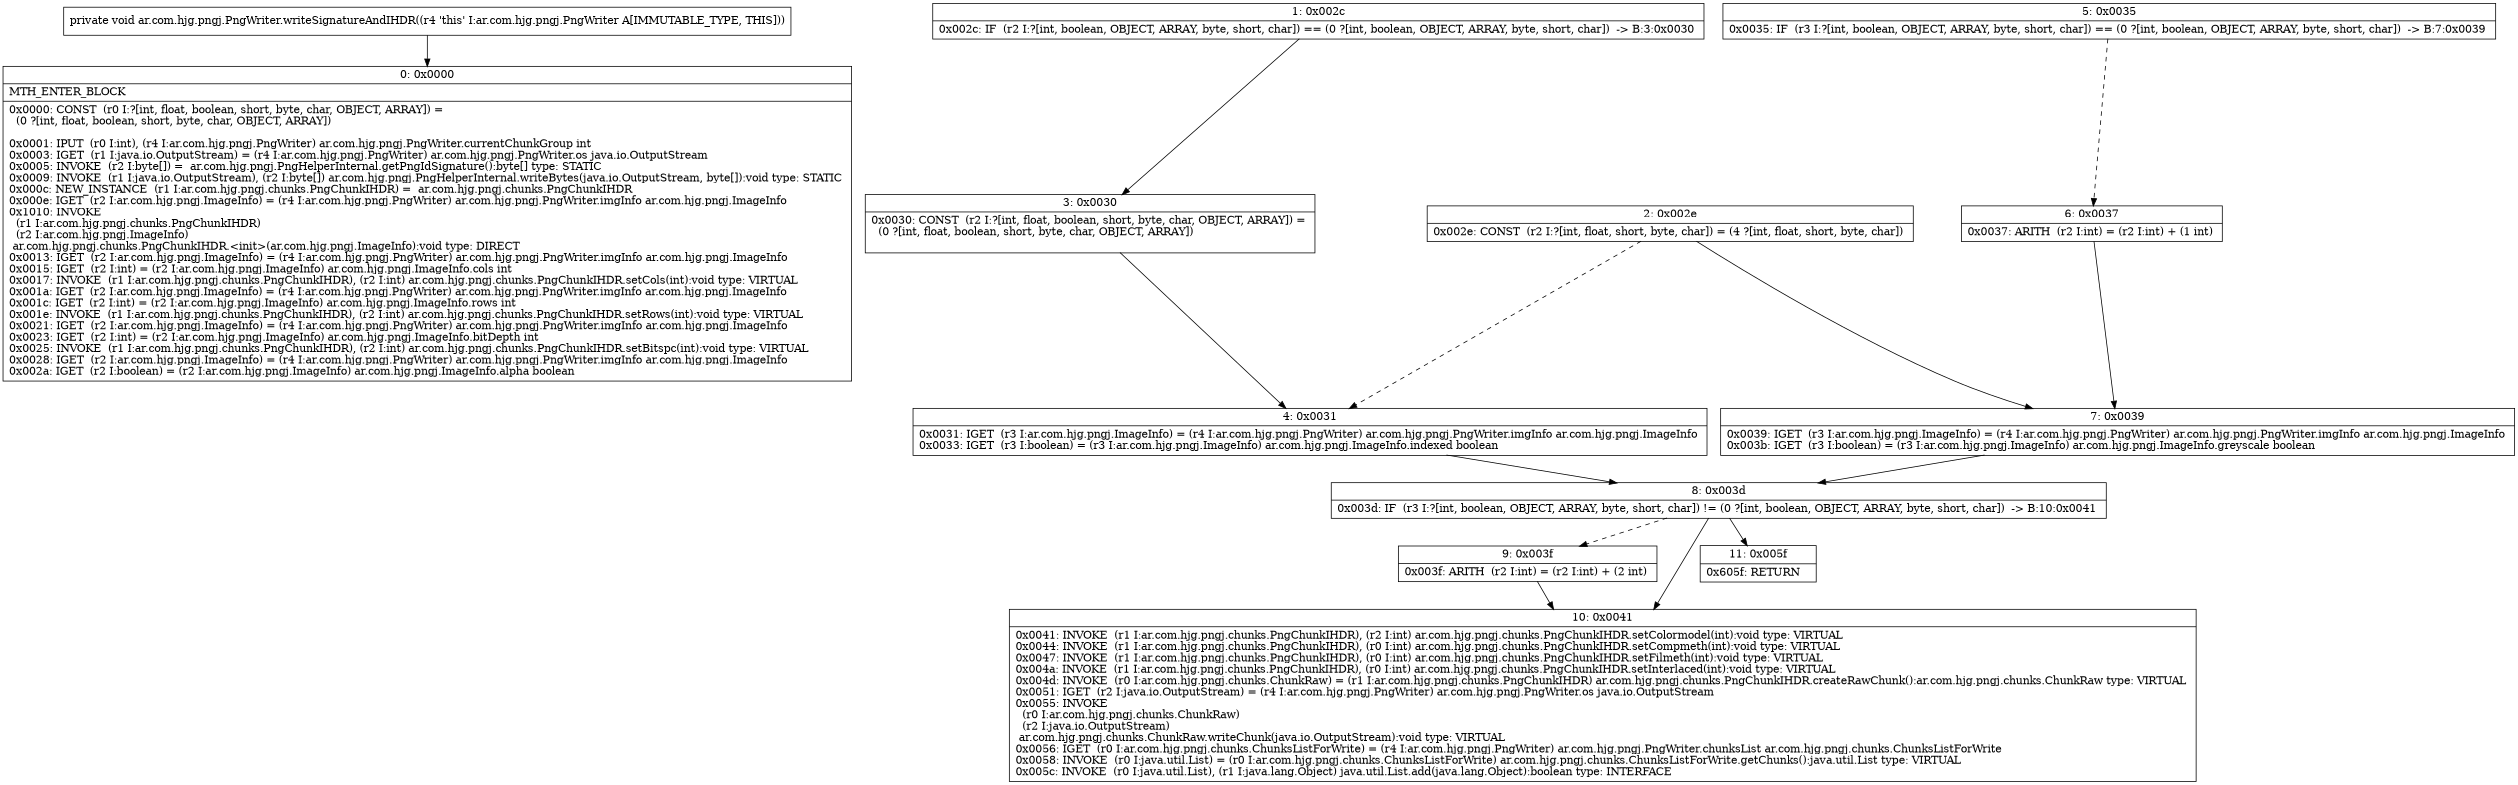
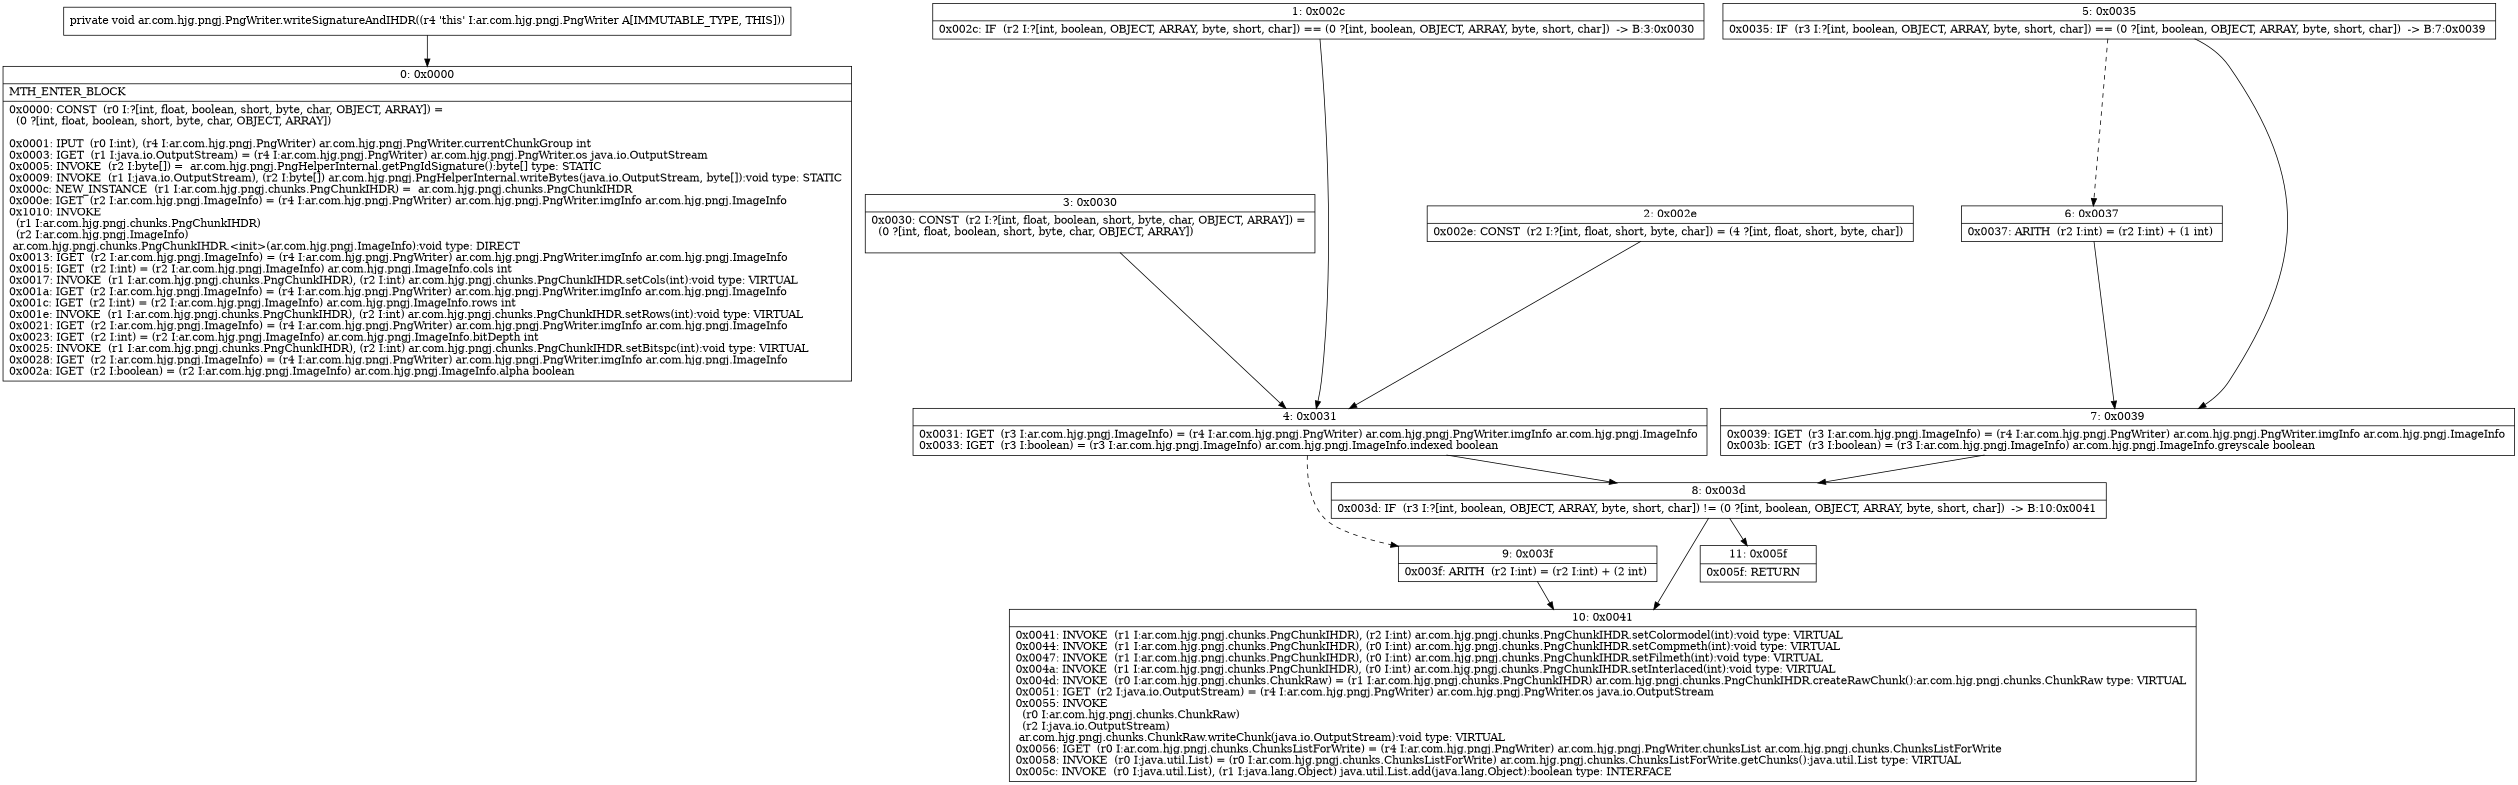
(1214, 114) -> (1328, 220)
(1498, 323) -> (1498, 323)
(1856, 334) -> (2287, 218)
(1627, 531) -> (1326, 520)
(1758, 573) -> (1758, 573)
